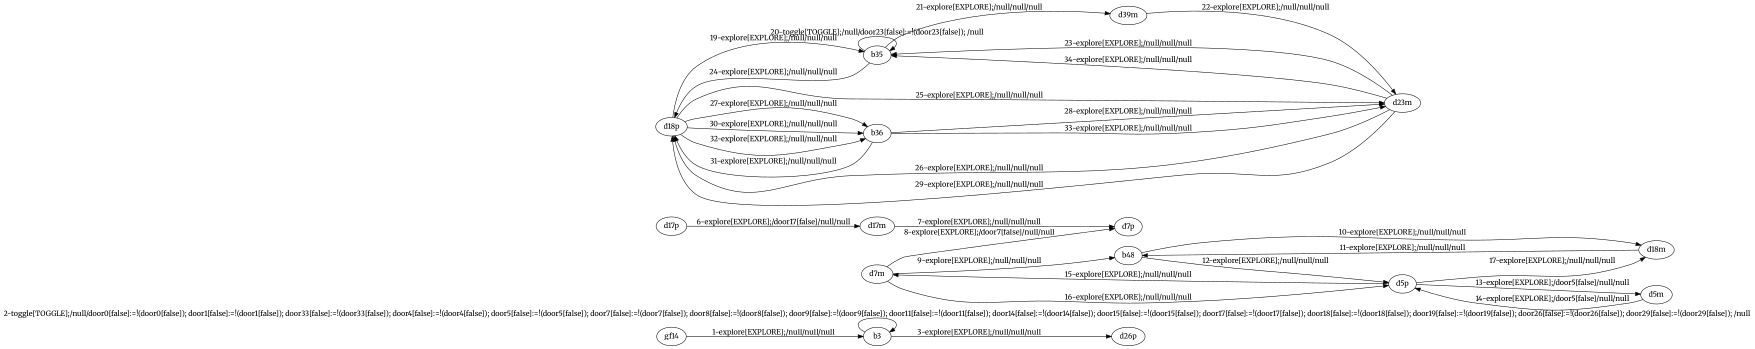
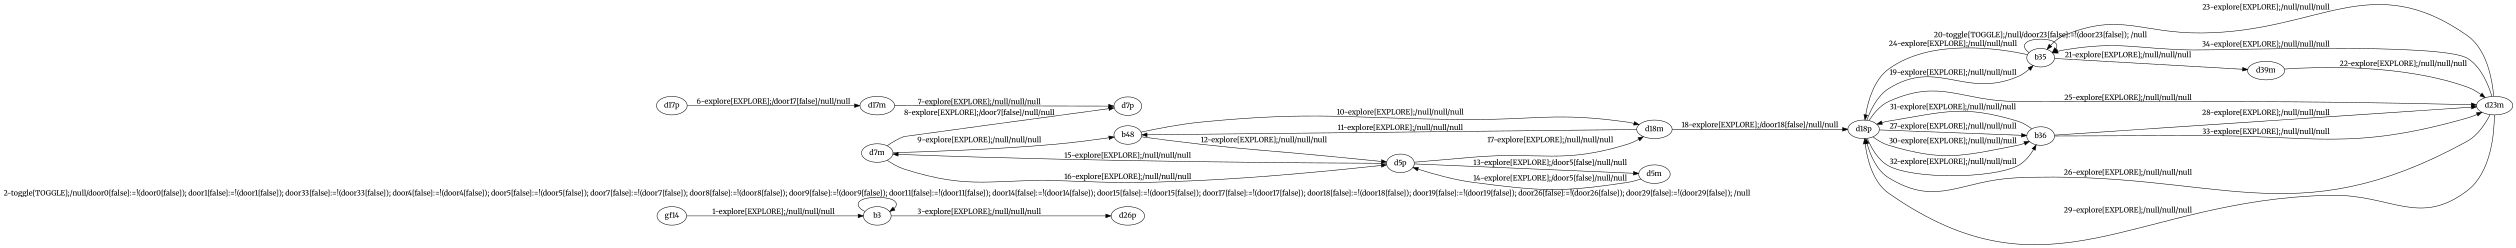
none -> (1757, 129)
